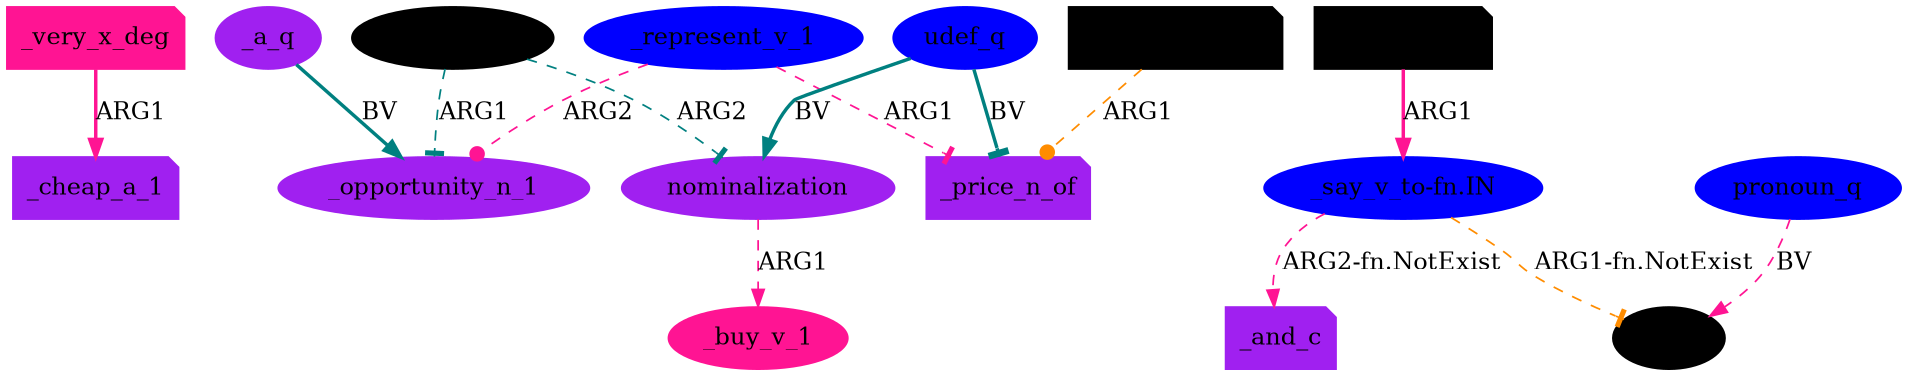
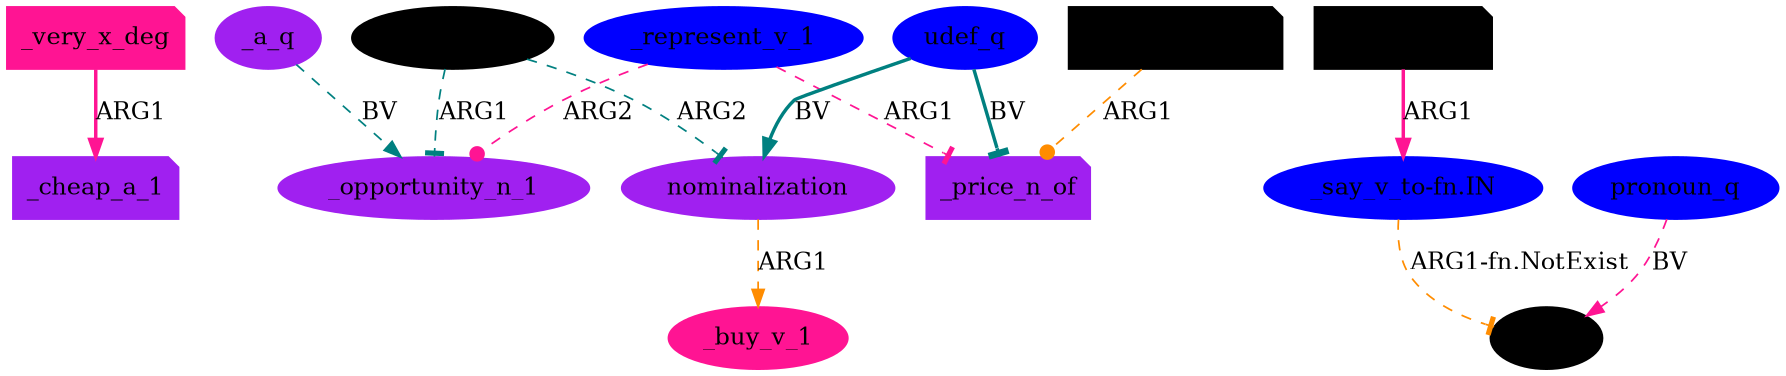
(342, 105) -> (342, 105)
(758, 254) -> (758, 254)
(1281, 338) -> none
